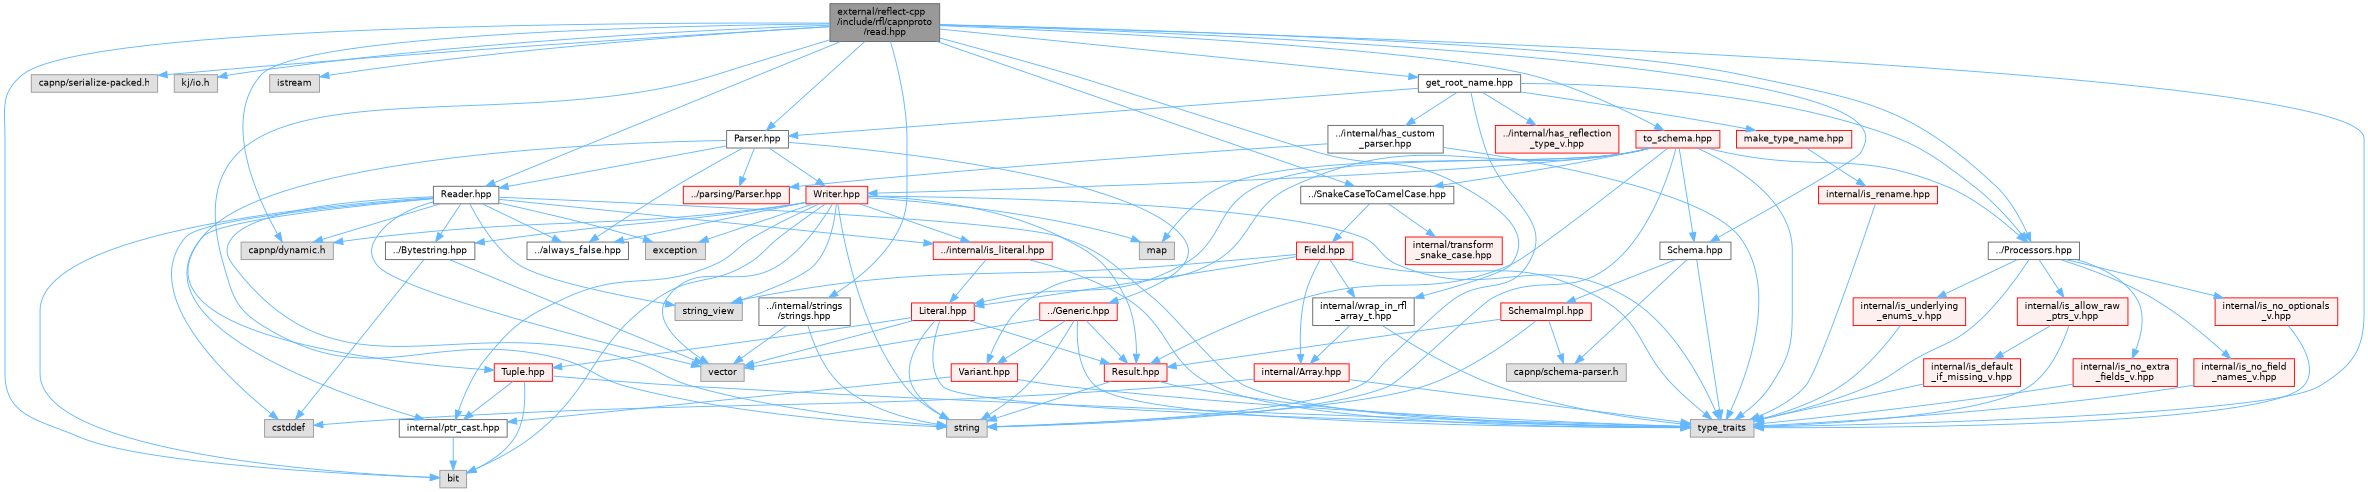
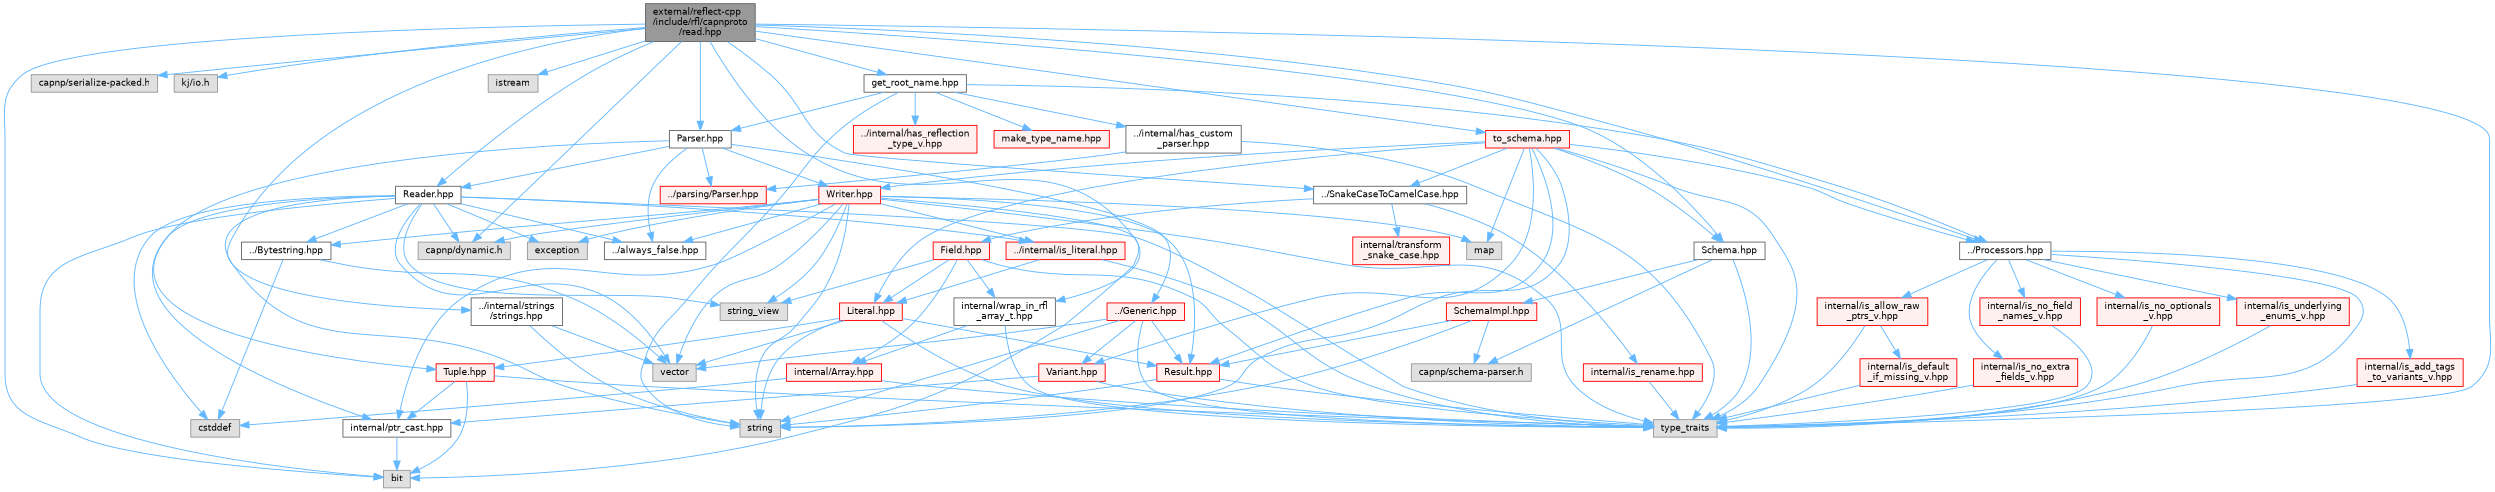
(1844, 172) -> (1537, 256)
(229, 284) -> none
none -> (2410, 373)
